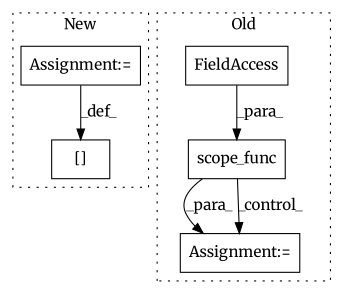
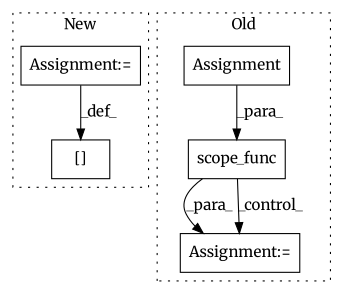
(237, 66) -> (237, 66)
